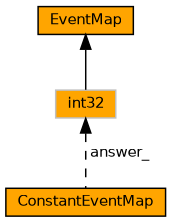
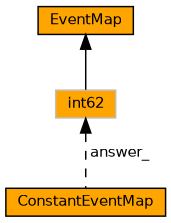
(86, 104) -> (86, 104)
